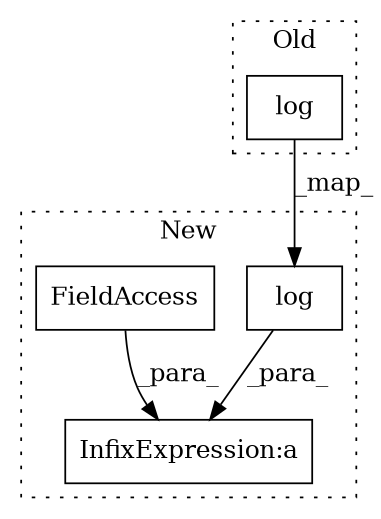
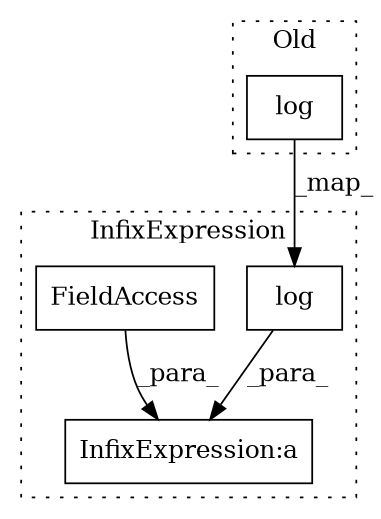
(189, 232) -> (189, 232)
